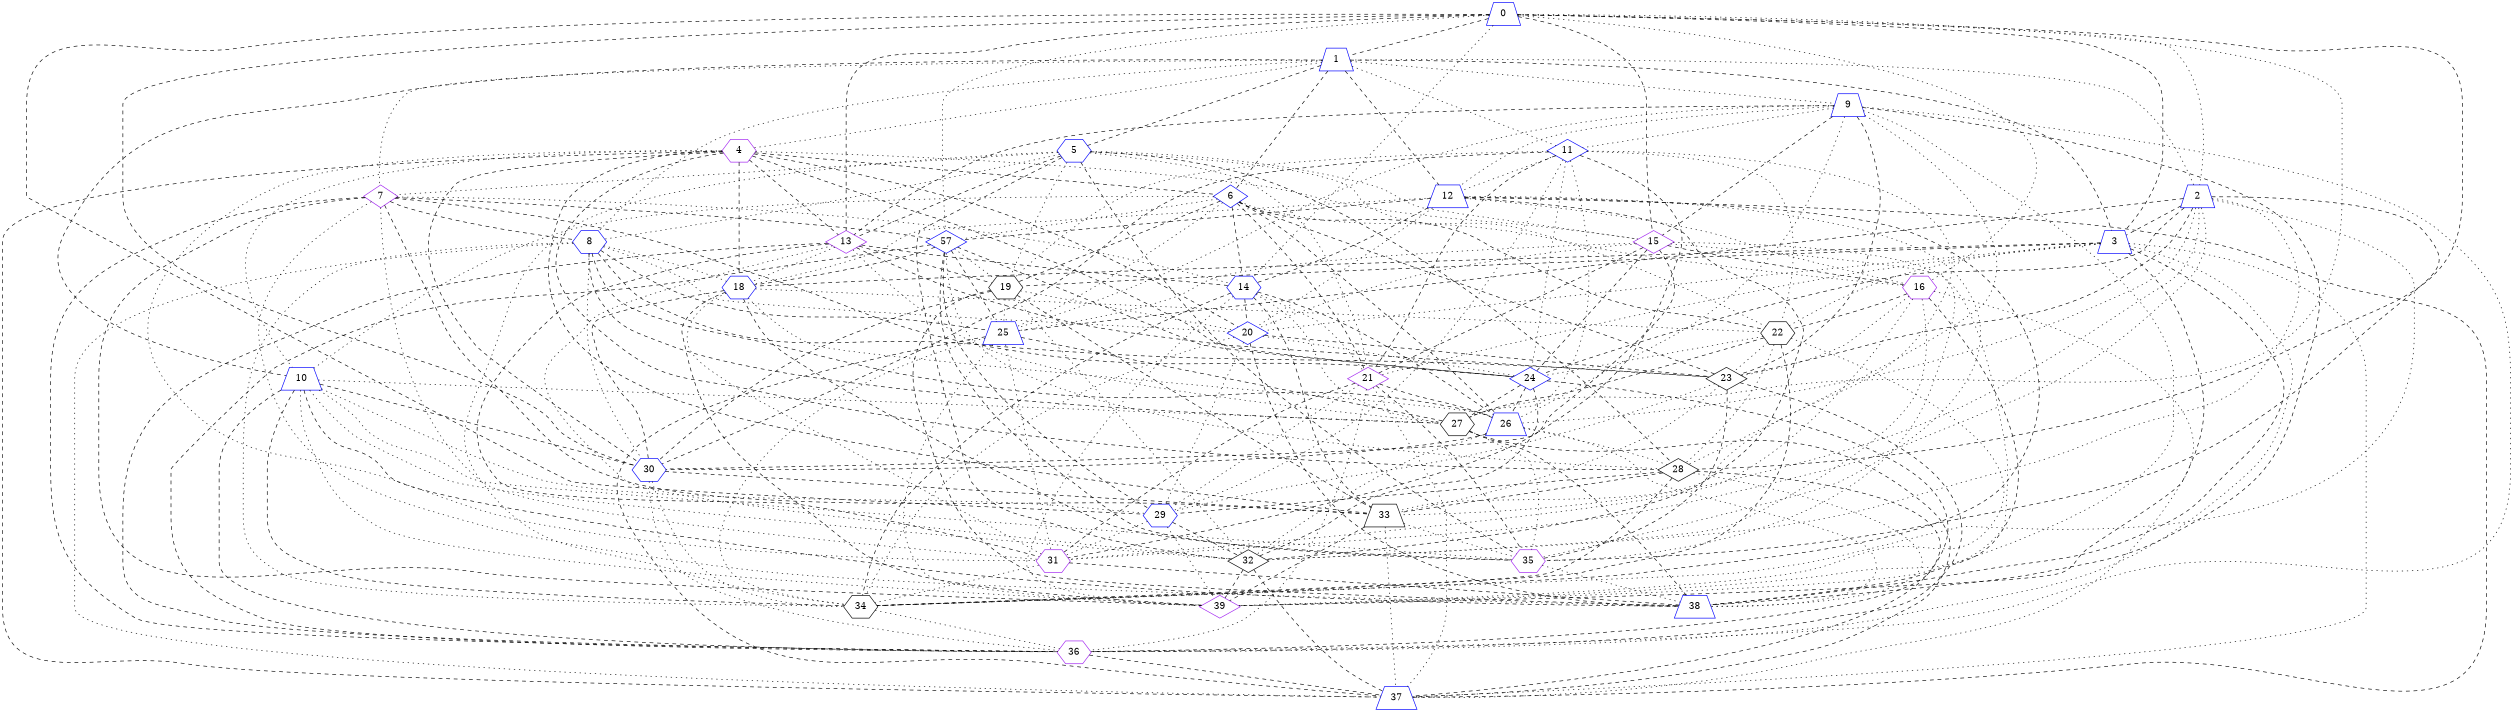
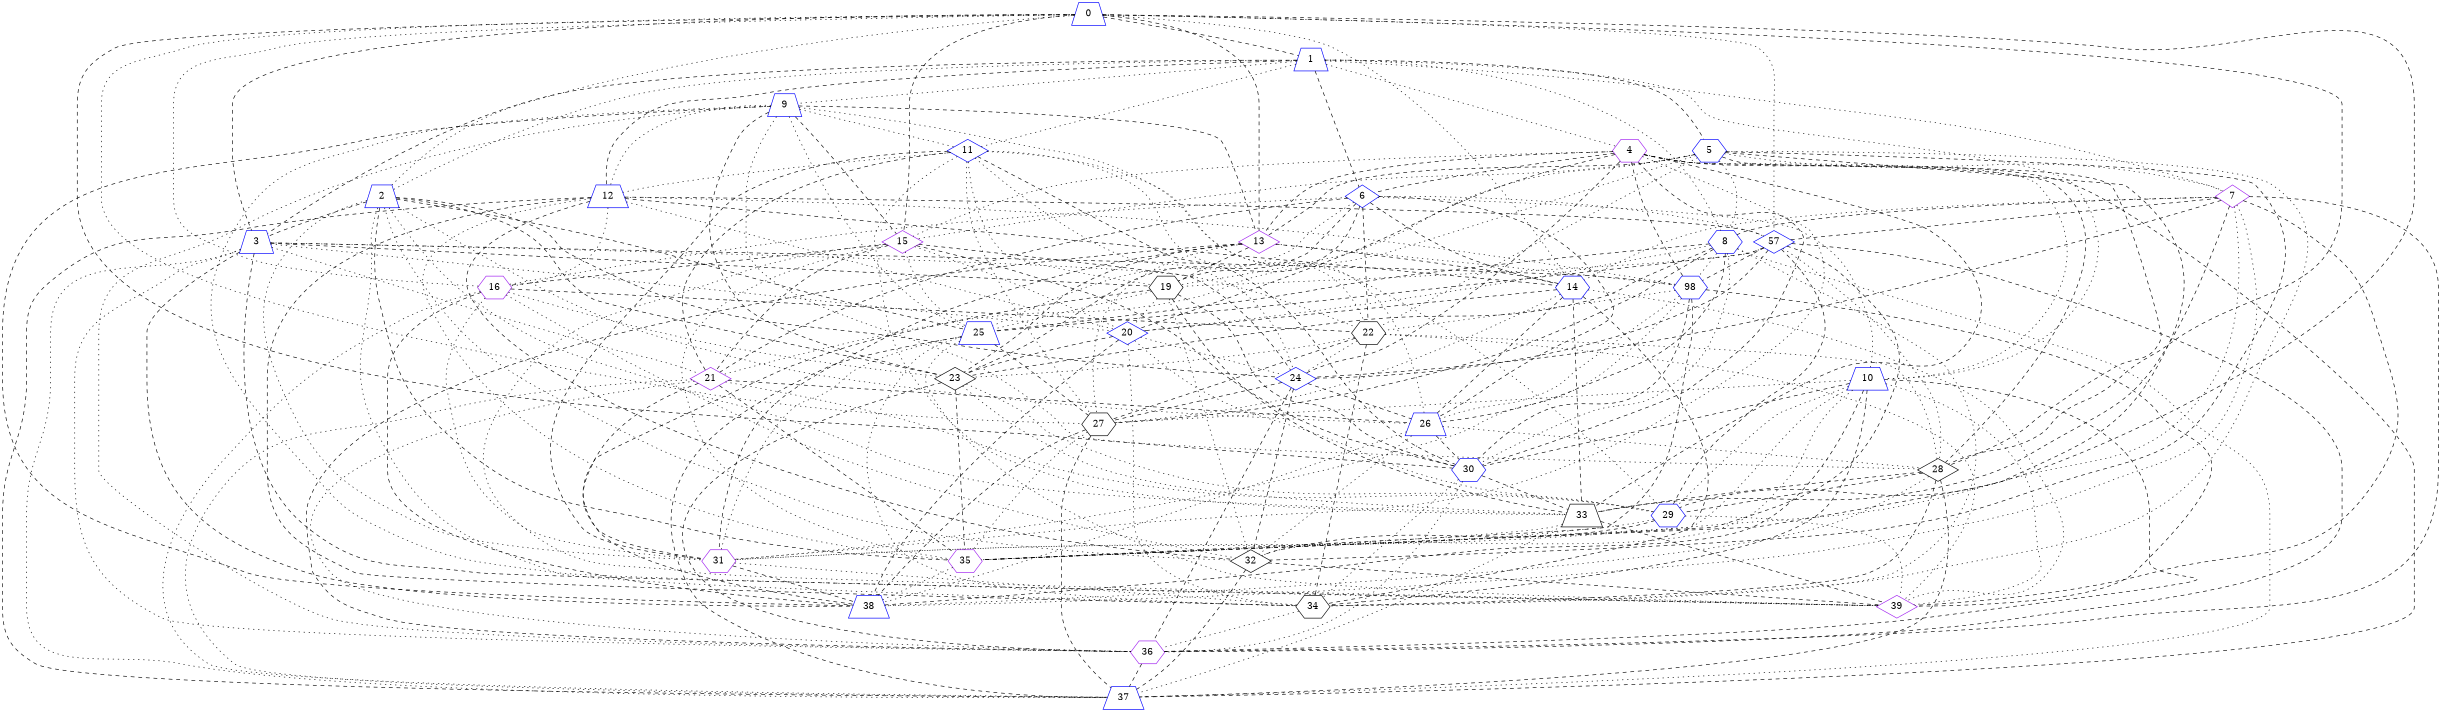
(402, 92) -> (1868, 142)
(739, 288) -> (1690, 288)
(1315, 319) -> none
(583, 440) -> none
